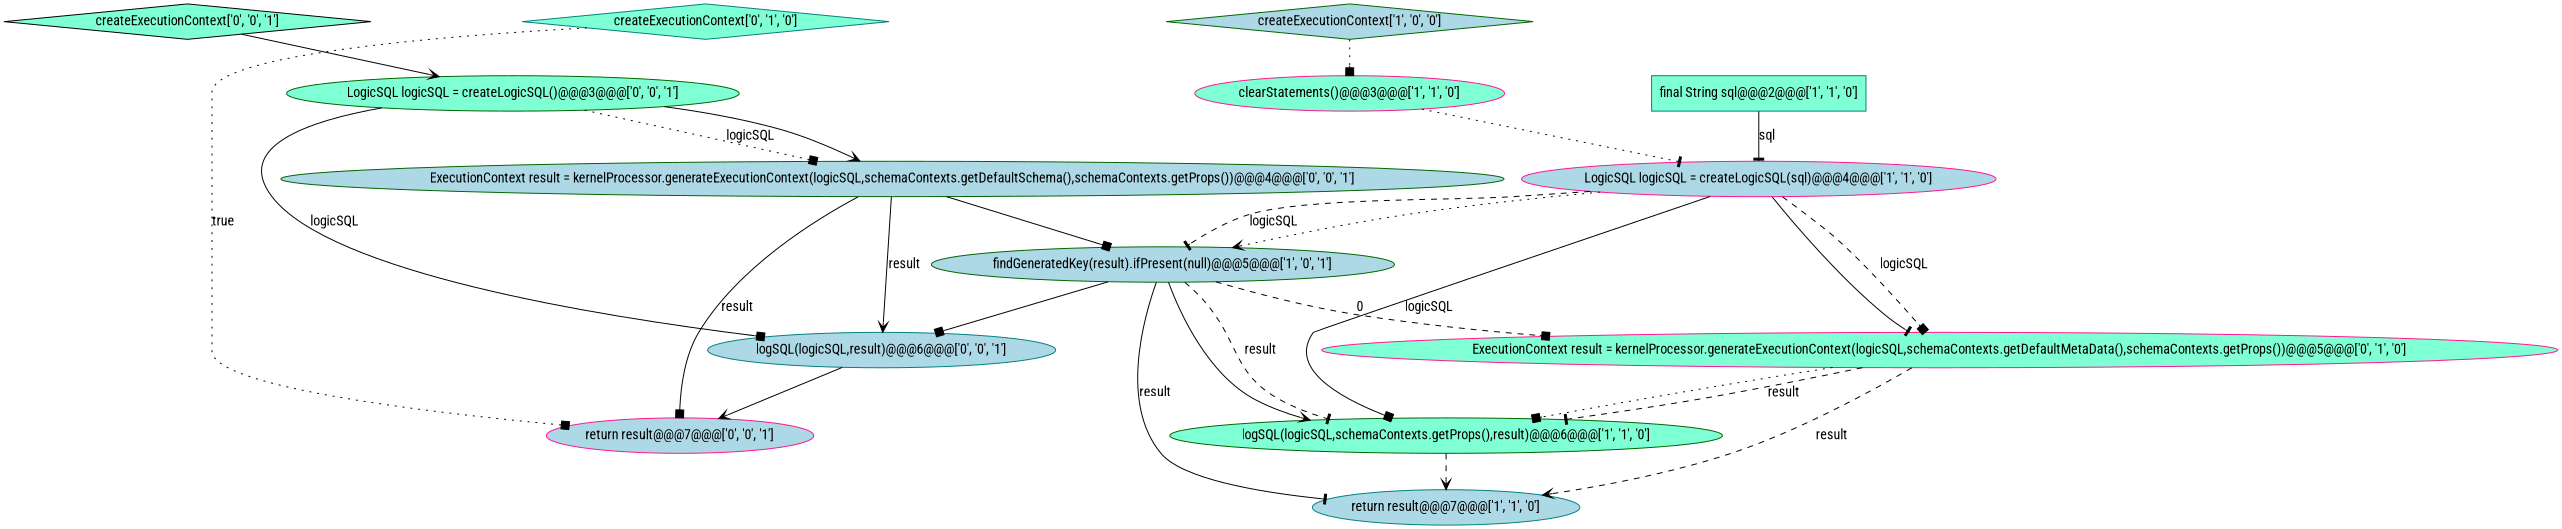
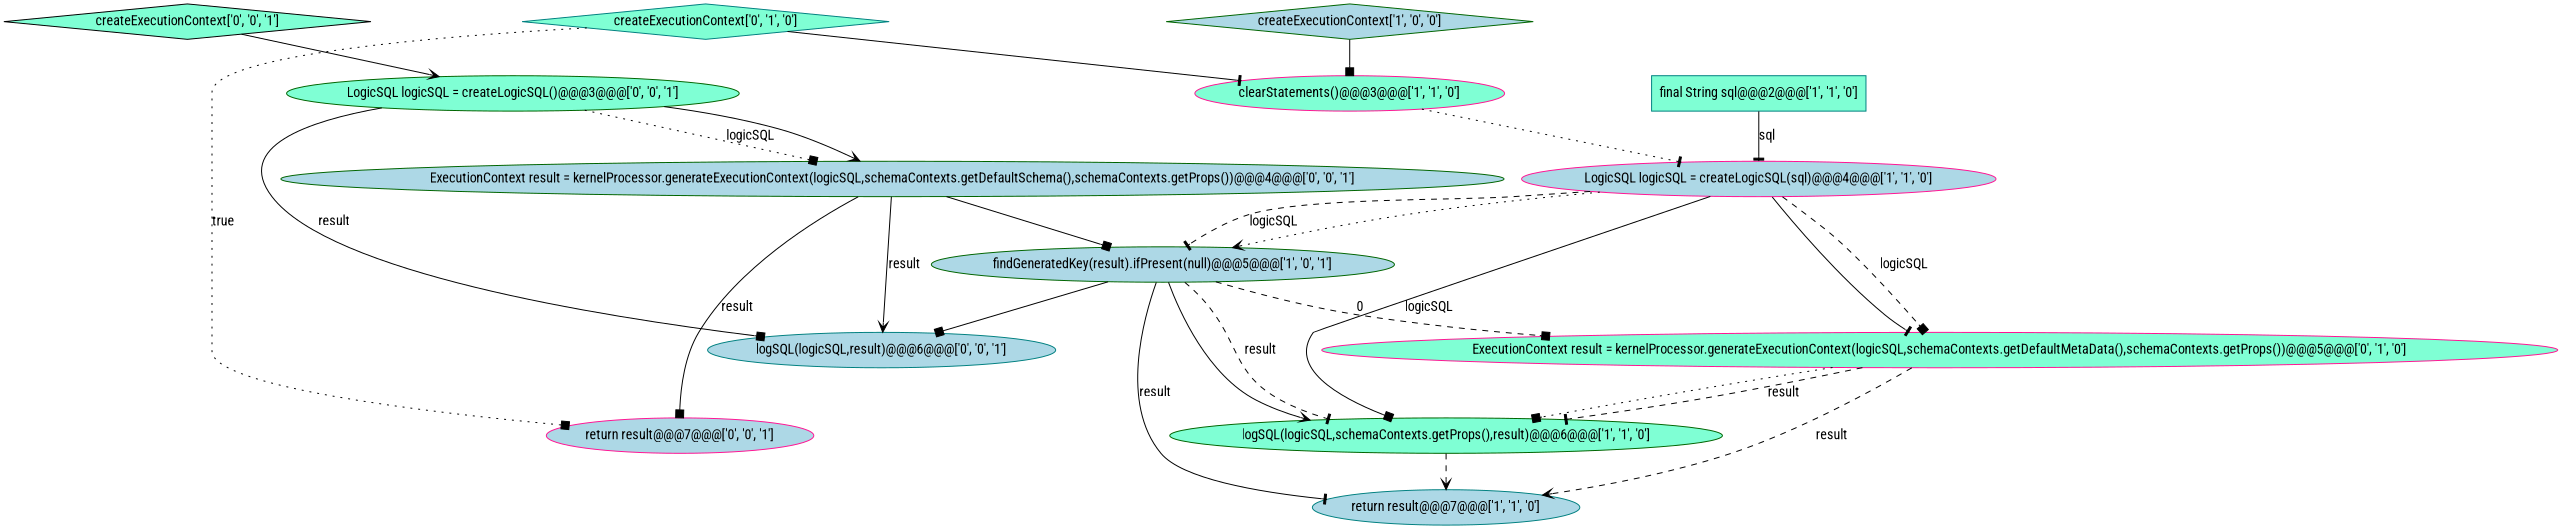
(1350, 53) -> (1350, 53)
none -> (1012, 56)
(334, 222) -> (334, 222)
(785, 391) -> none
